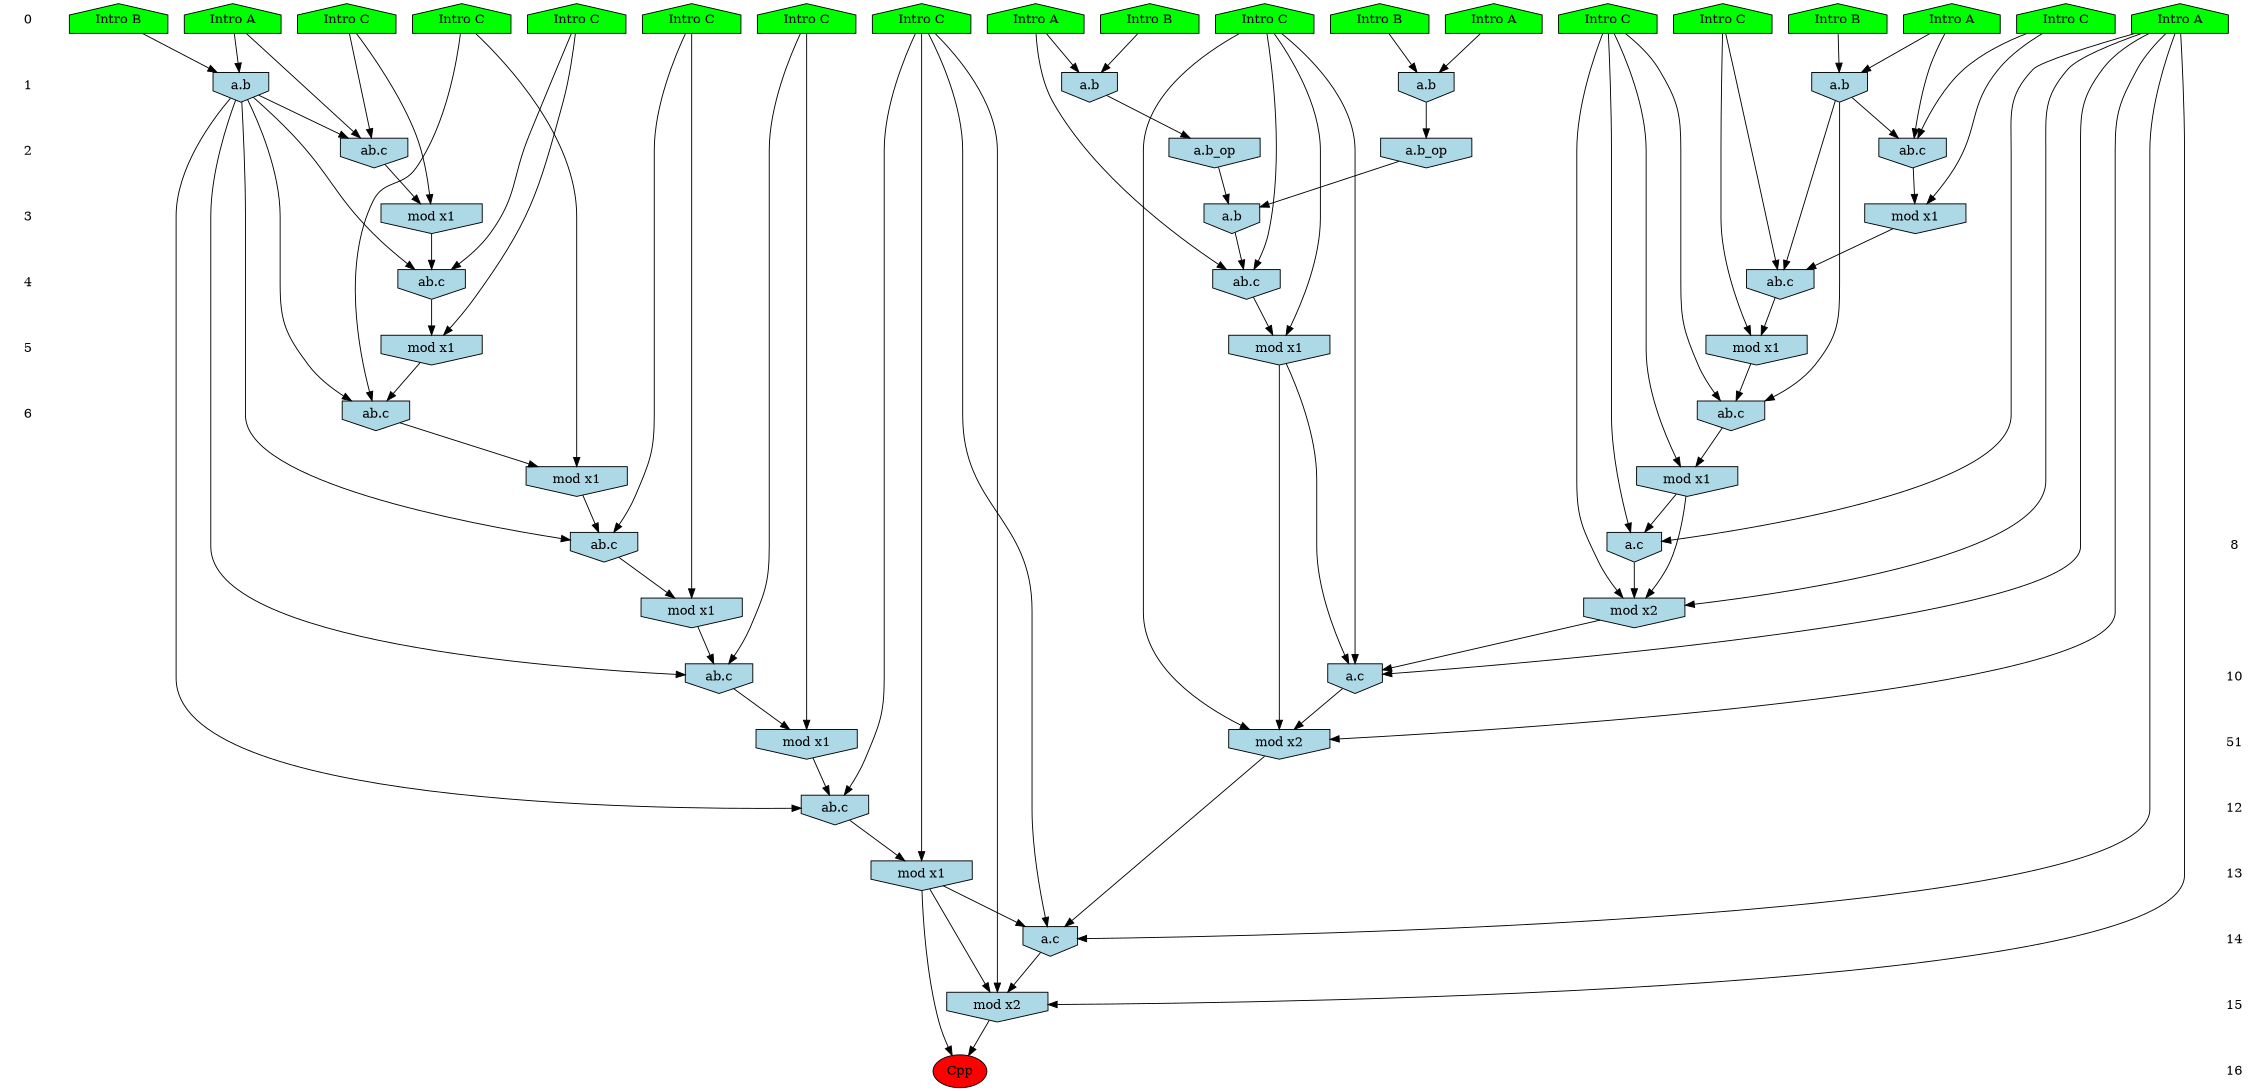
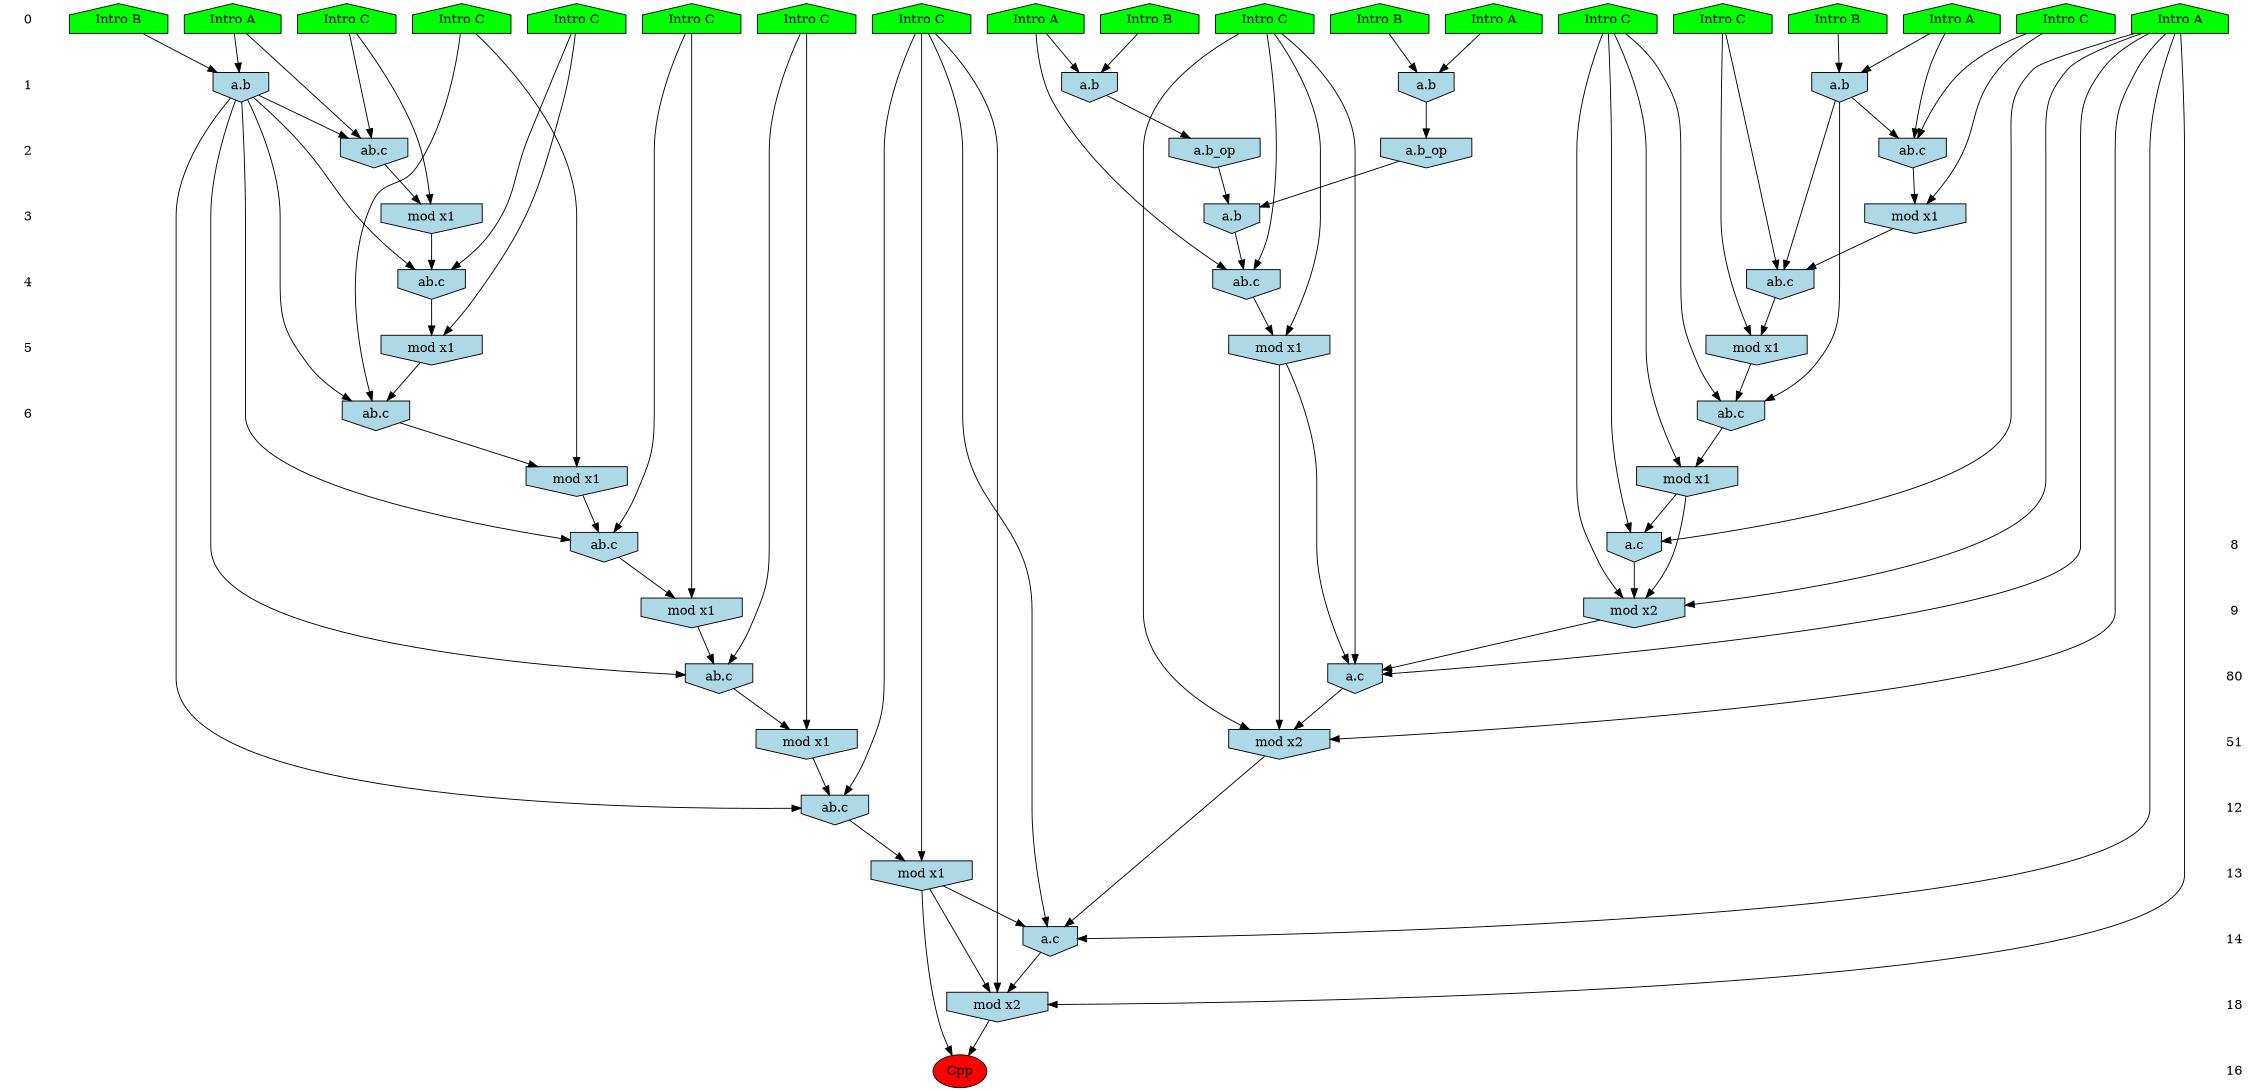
none -> (2235, 611)
(2235, 677) -> (2235, 677)
(2235, 1006) -> (2235, 1006)
